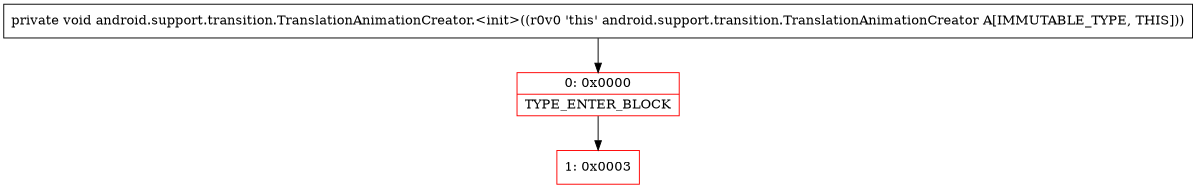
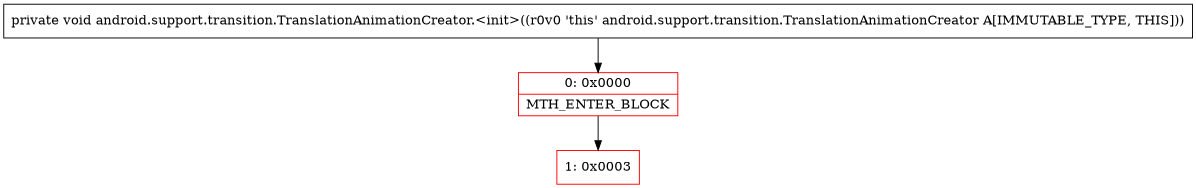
(598, 105) -> (598, 105)
